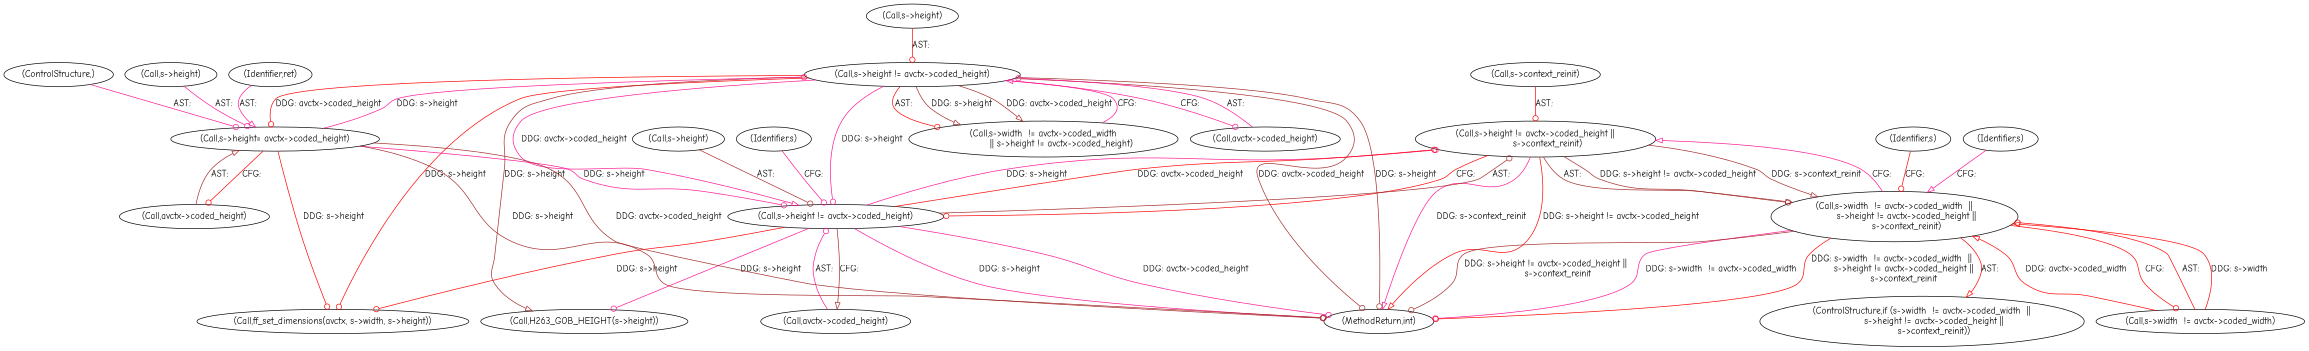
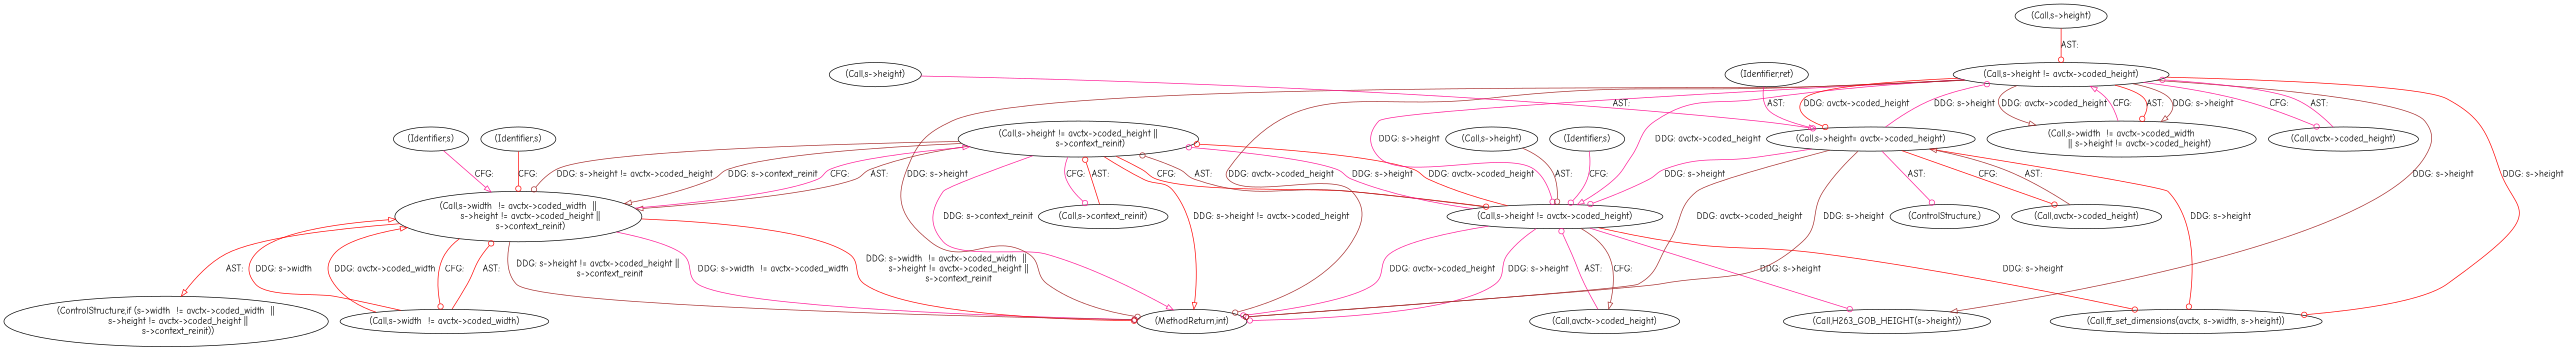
(162, 105) -> (1906, 176)
none -> (1067, 182)
